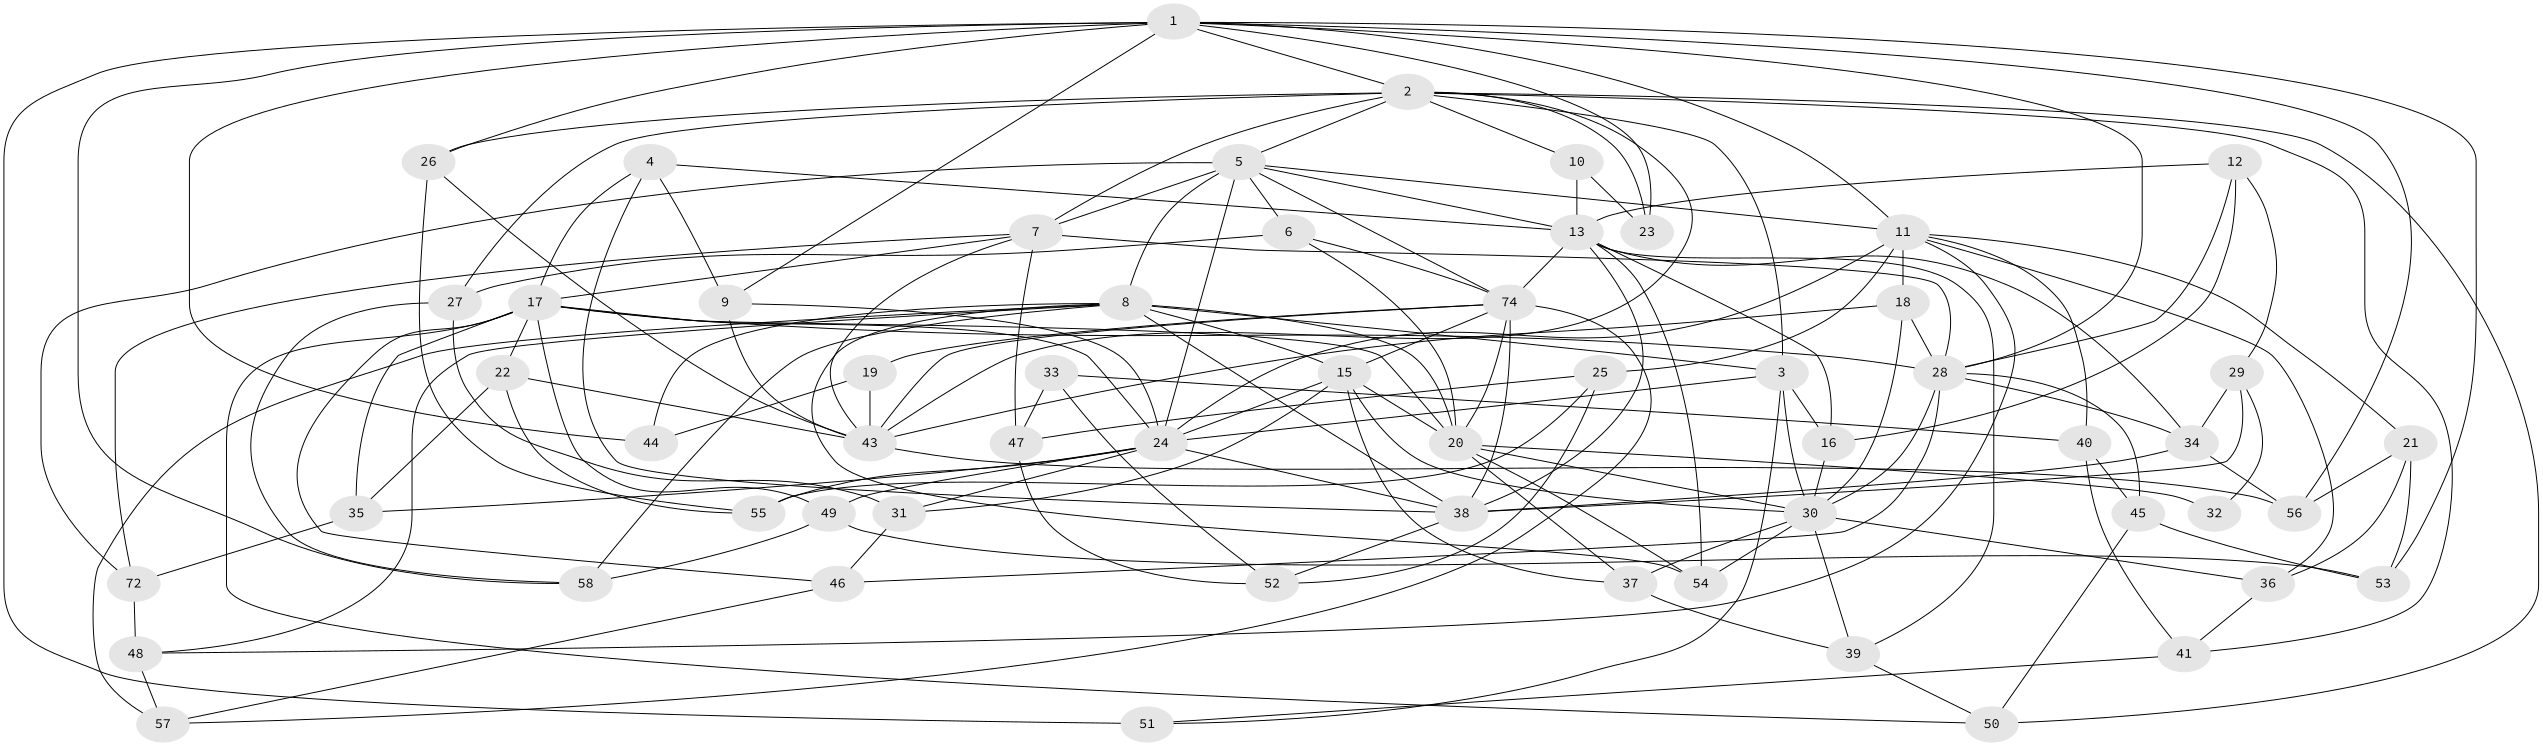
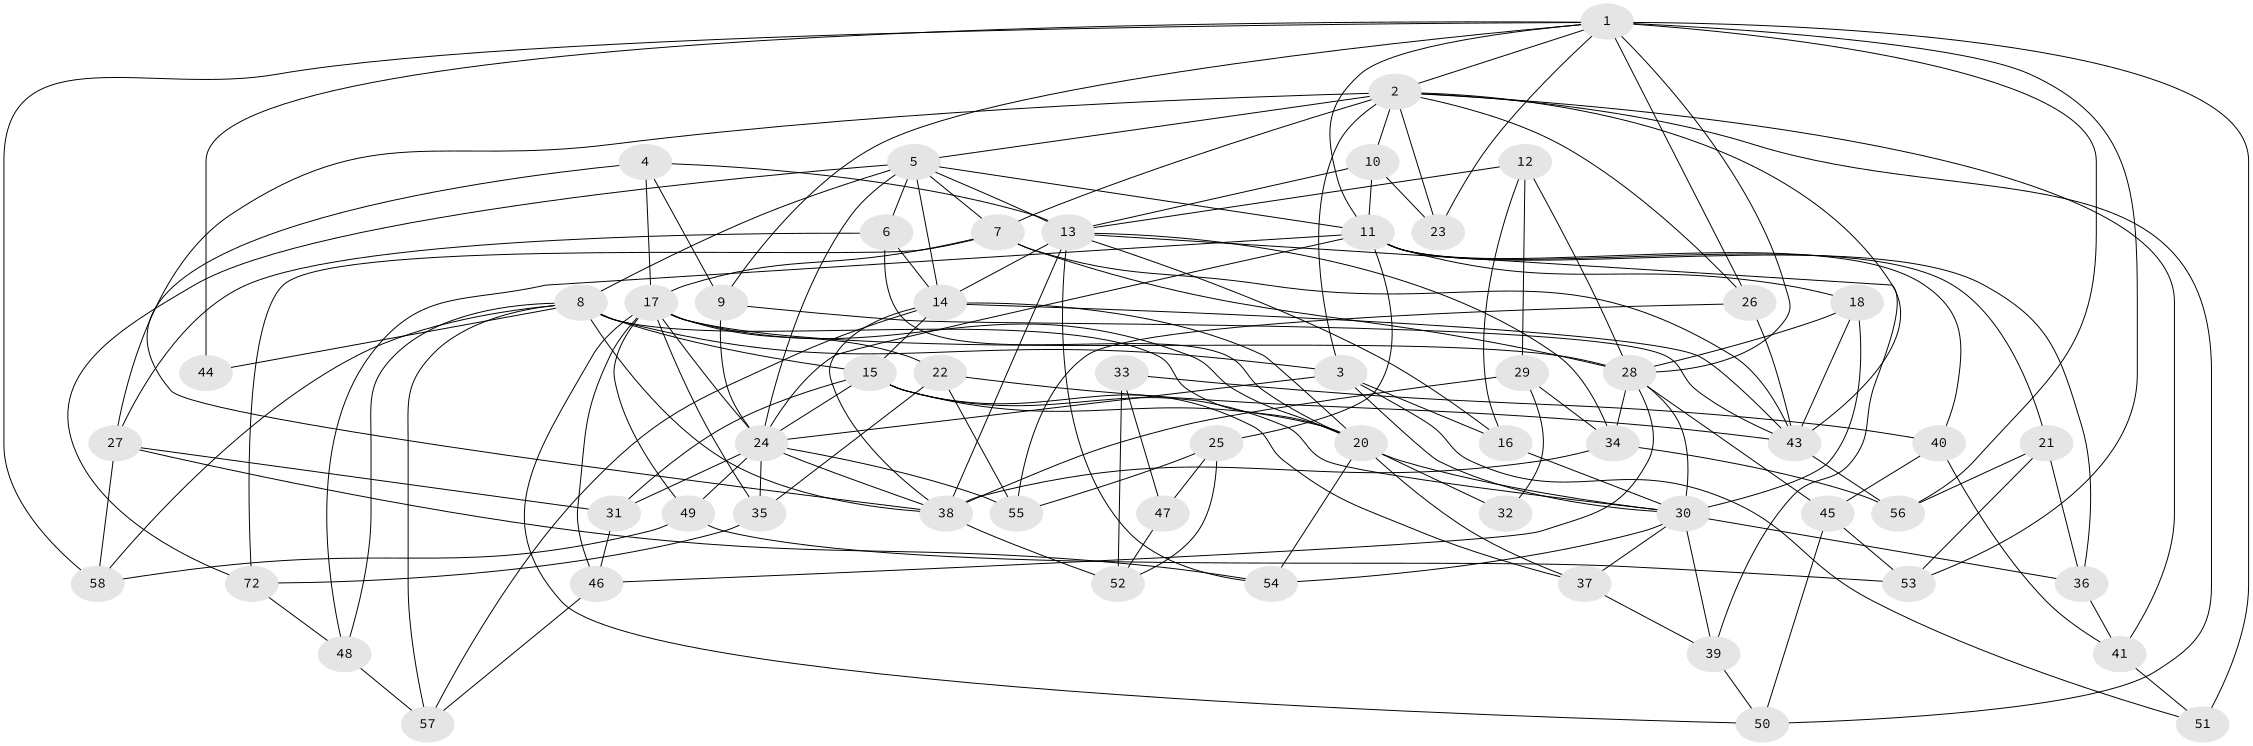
none -> (1370, 197)
(1509, 303) -> (940, 303)
(1016, 364) -> none
(870, 373) -> none
(1060, 513) -> (717, 545)
